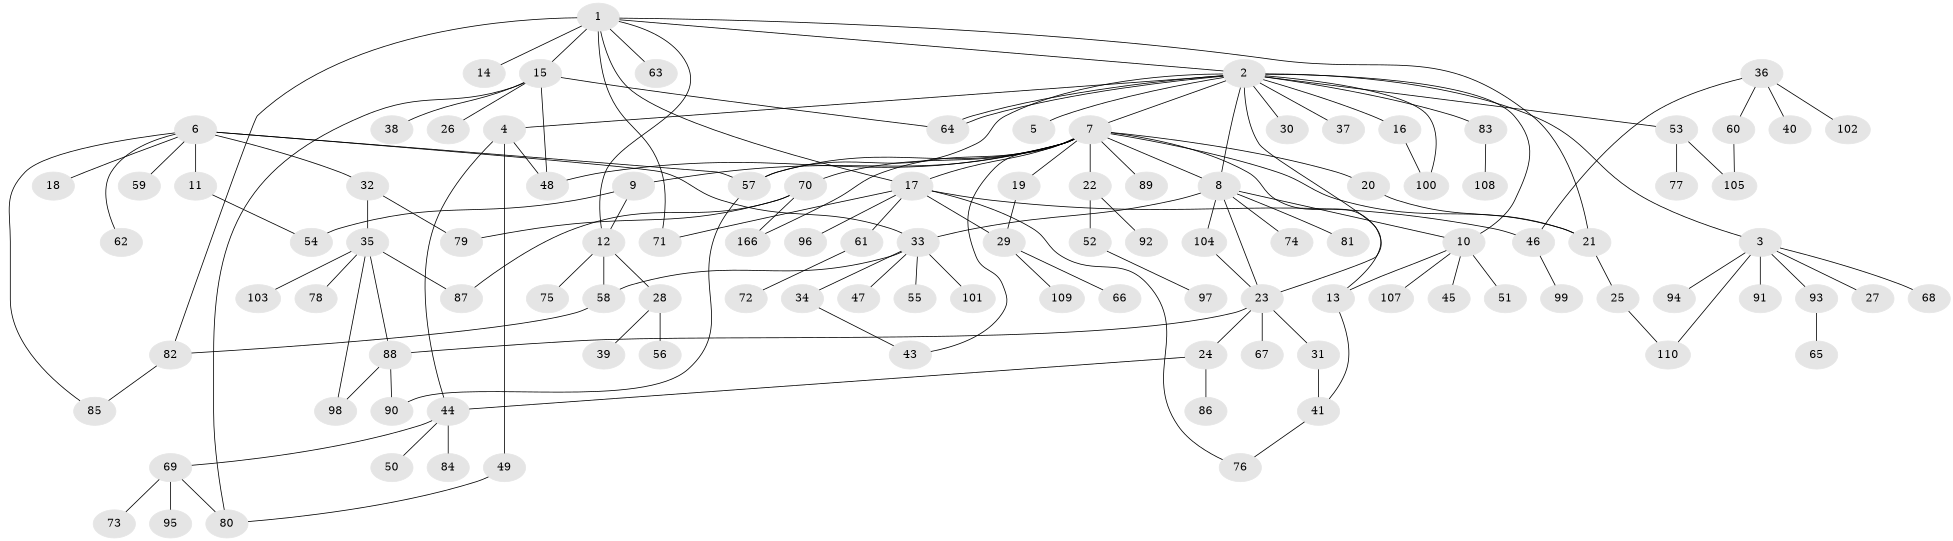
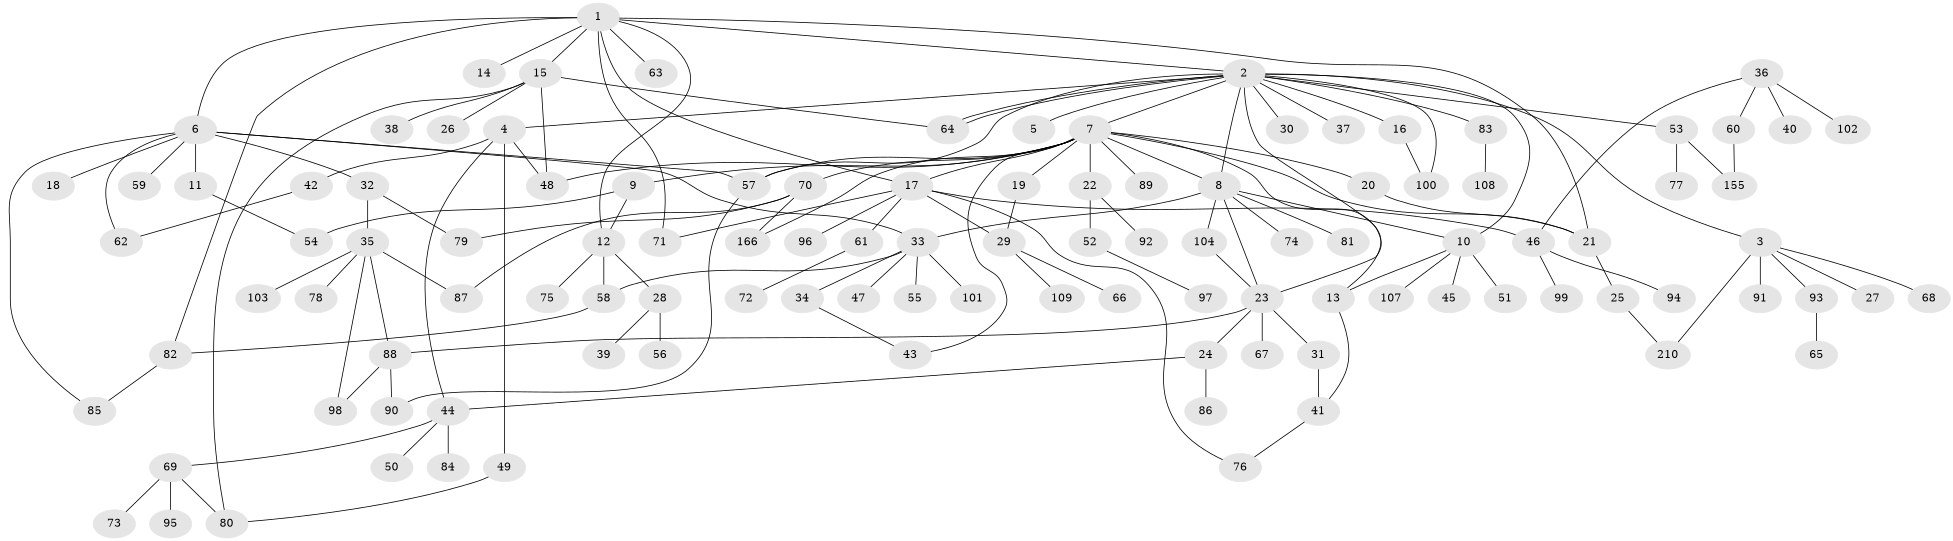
none -> (367, 26)
none -> (311, 186)
(1735, 186) -> (1735, 186)
(1717, 271) -> (1596, 268)
(1668, 355) -> (1668, 355)
